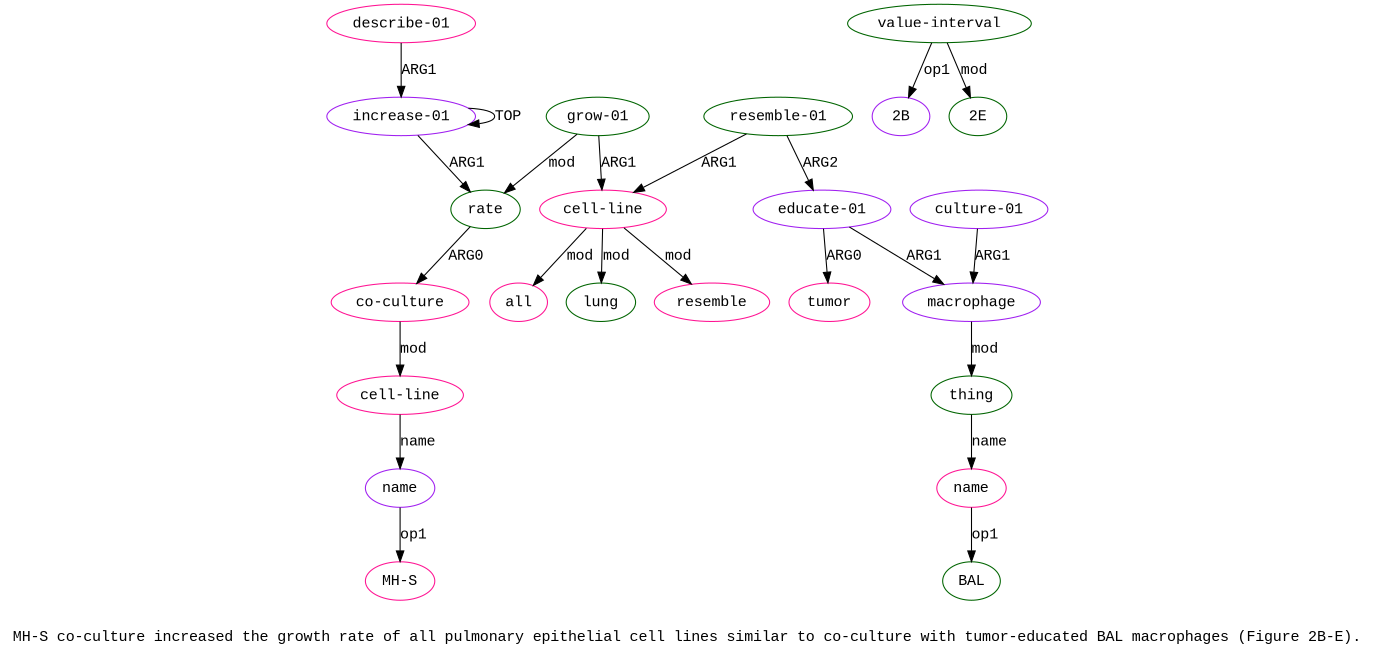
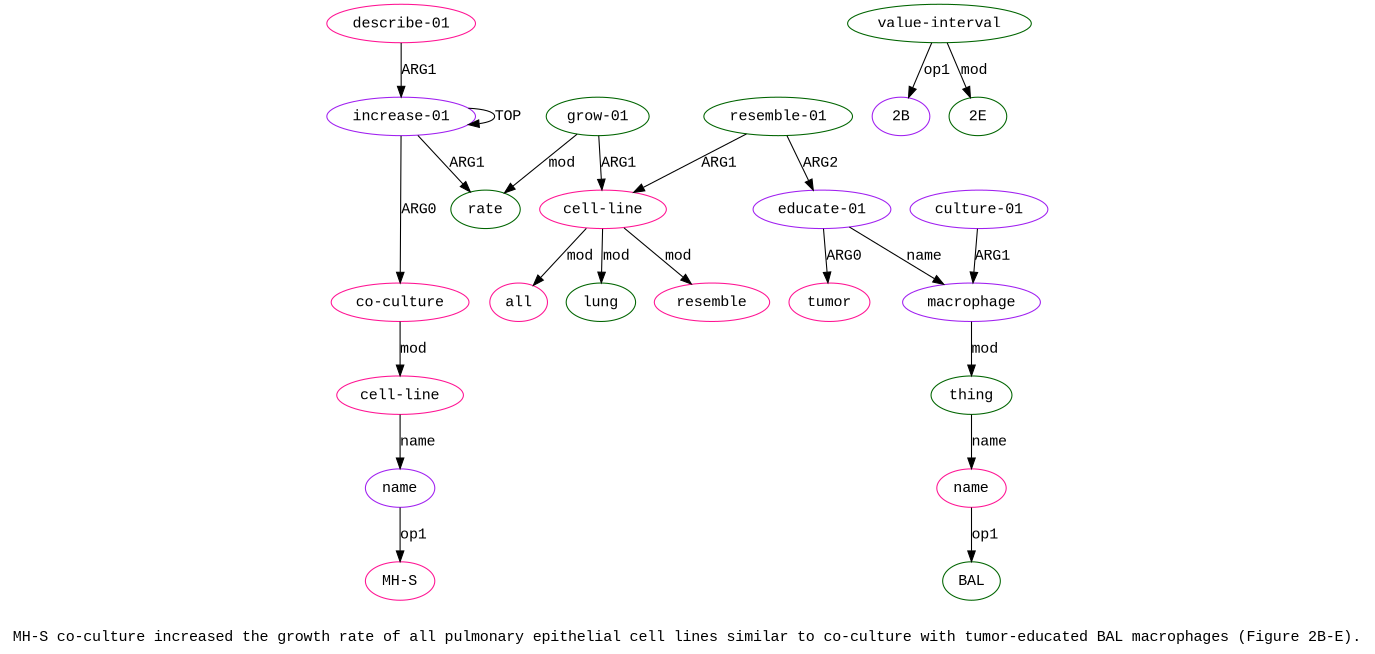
(447, 251) -> (401, 204)
(925, 256) -> (925, 256)
